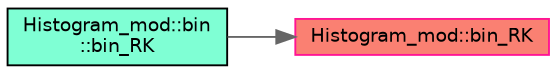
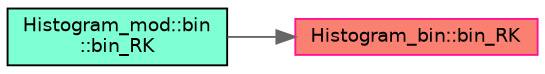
(422, 37) -> (416, 37)
